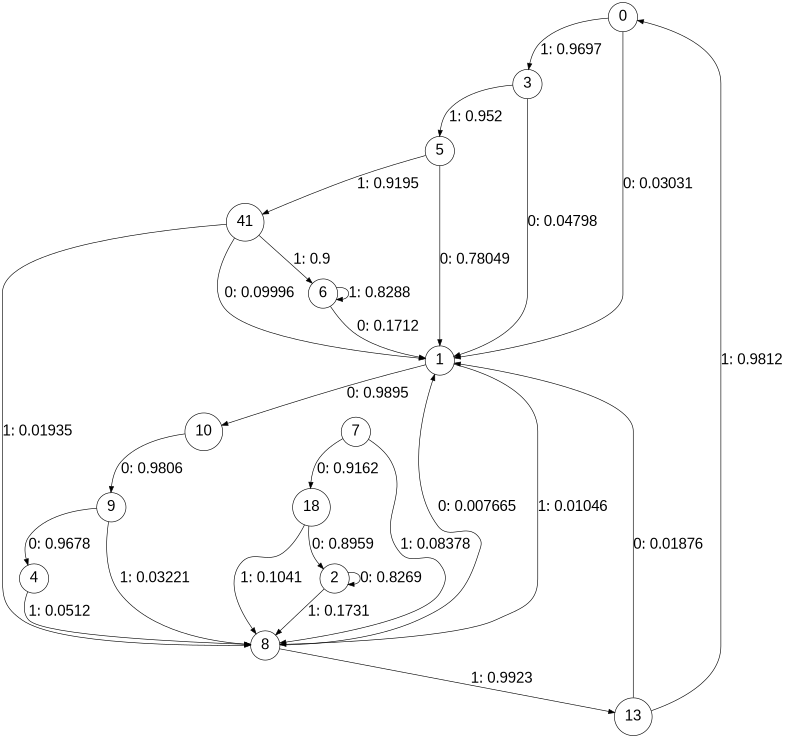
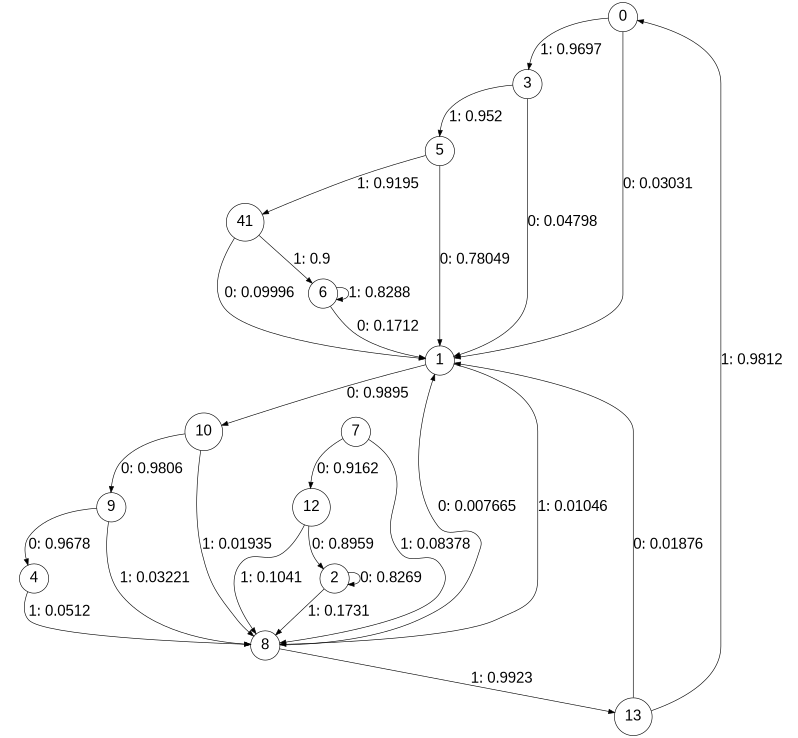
(2, 451) -> (201, 548)
(311, 507) -> (311, 507)
